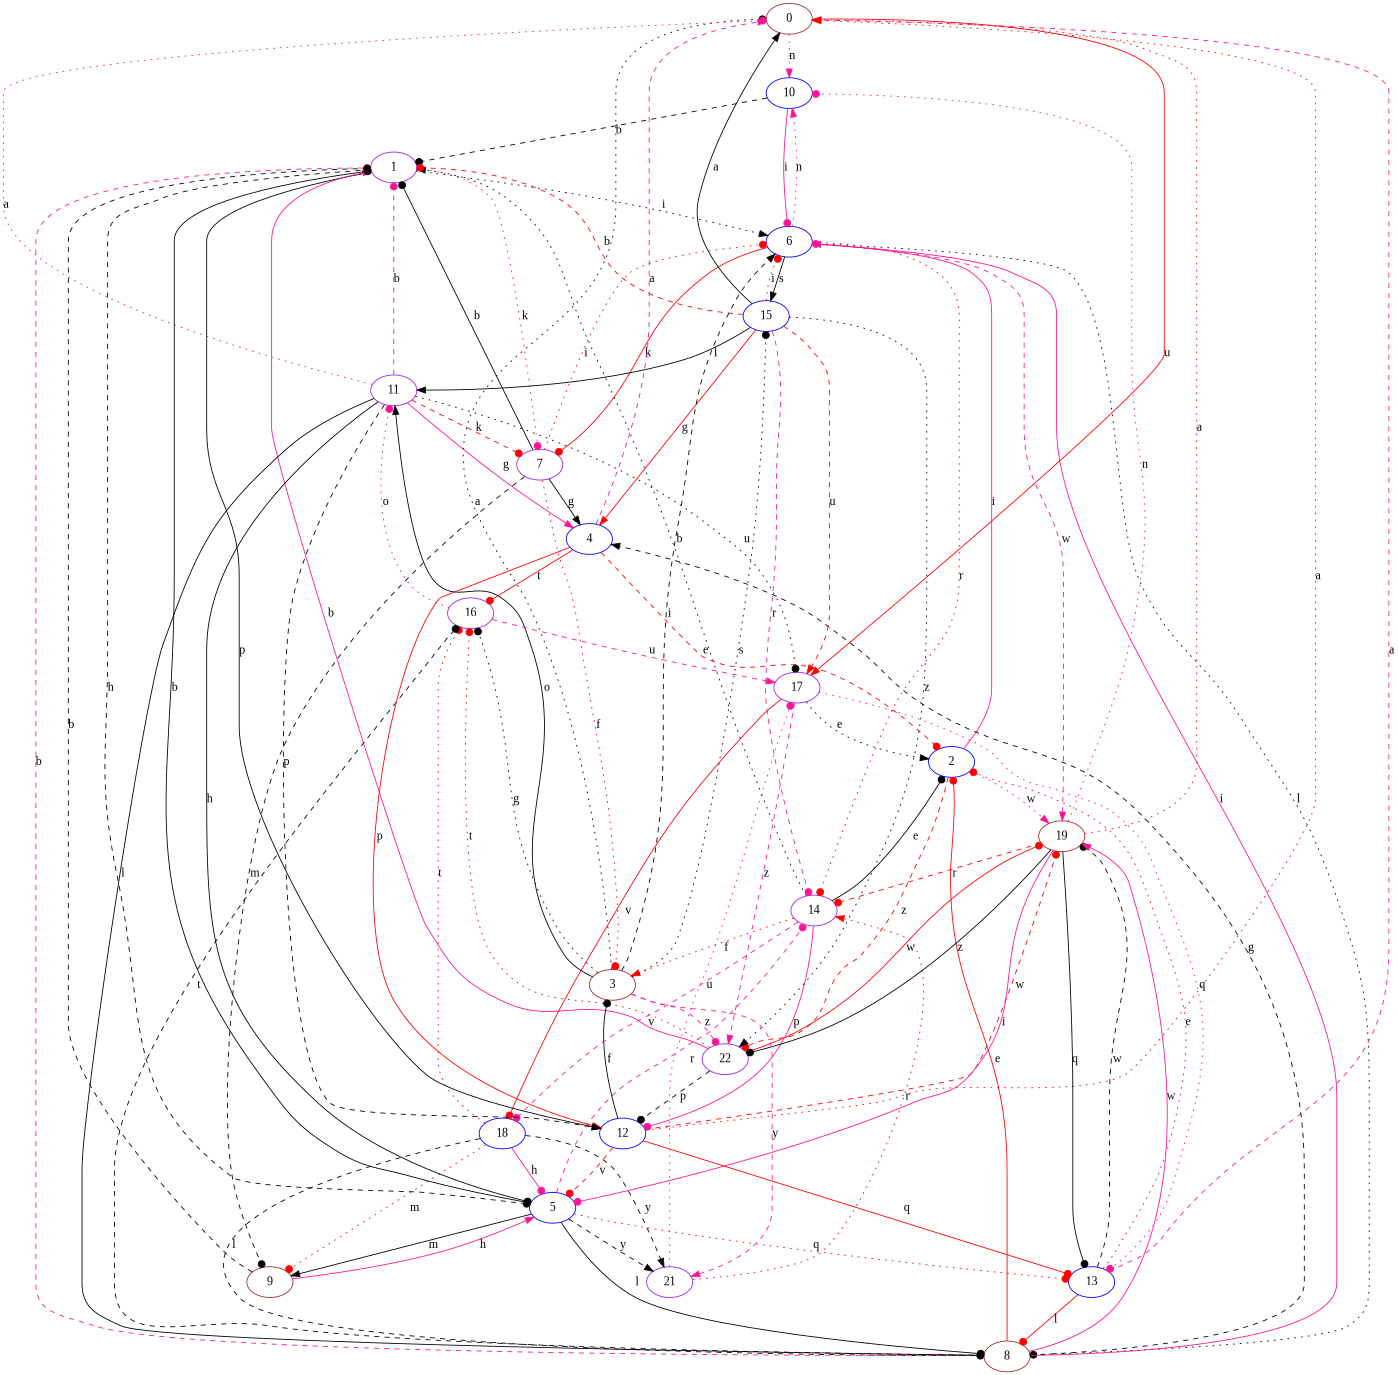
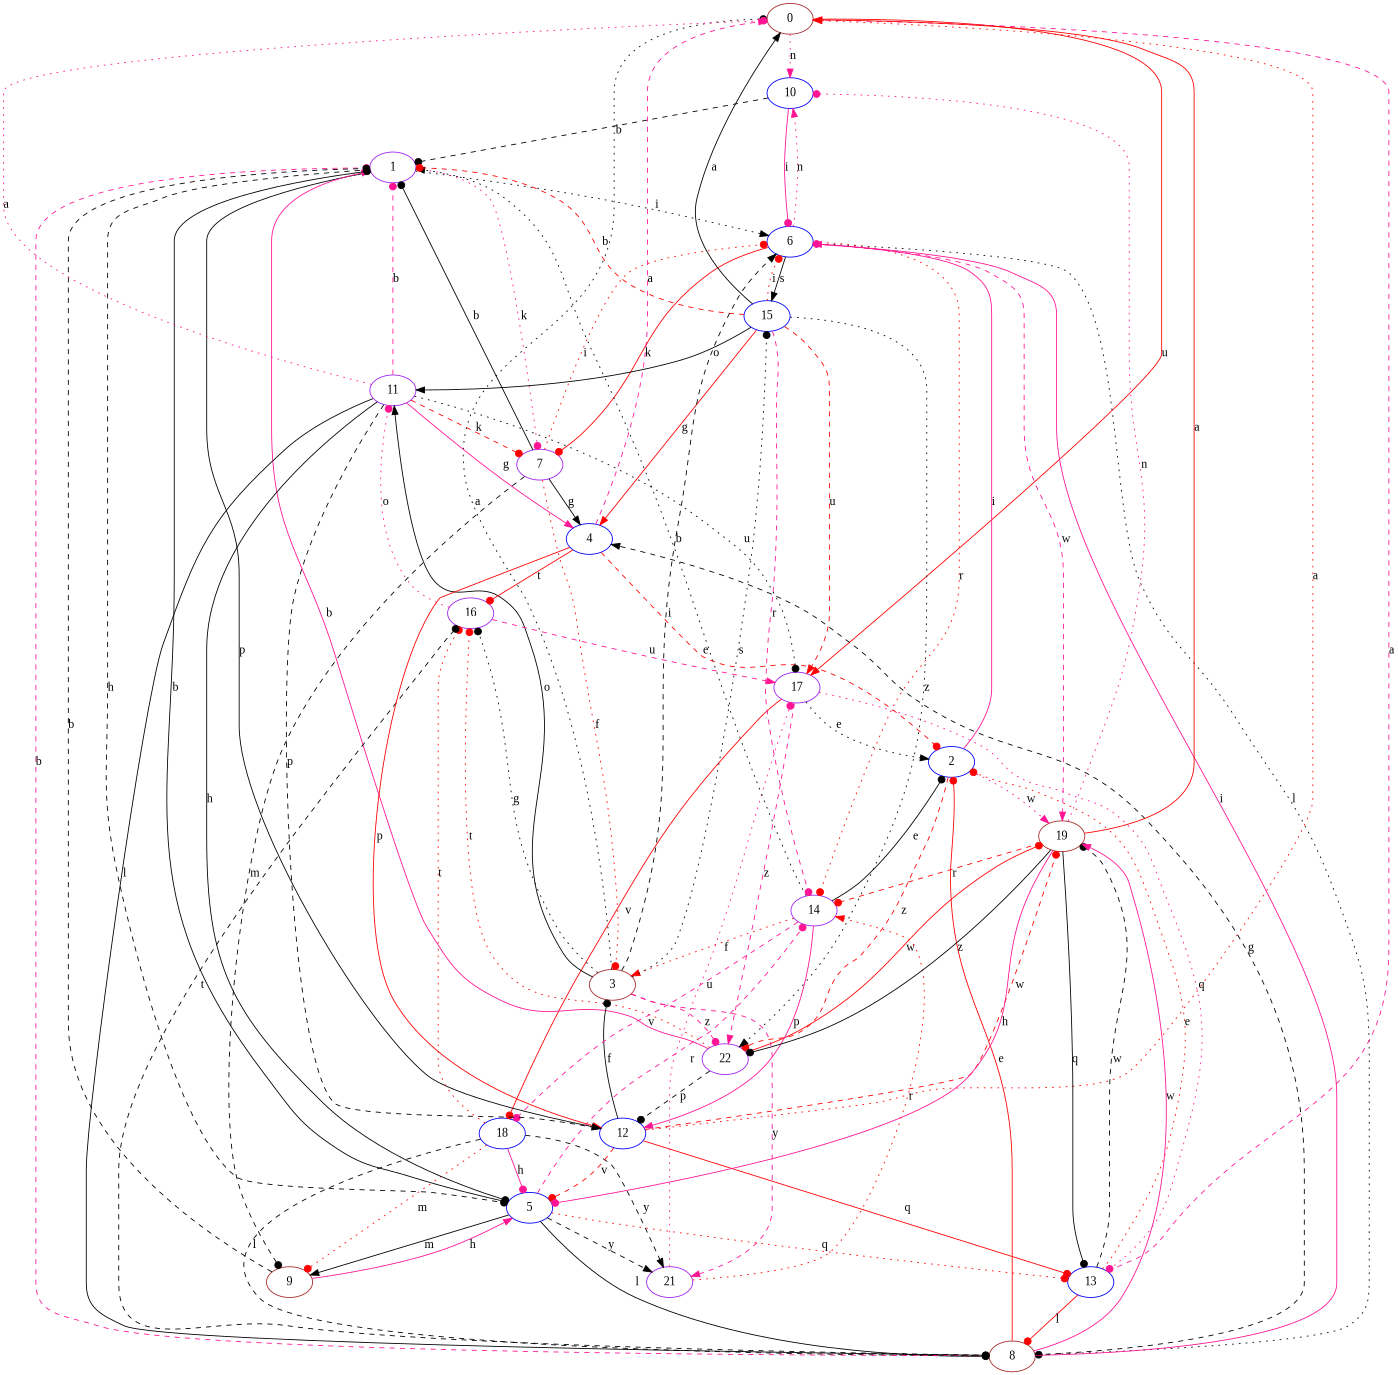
(1197, 300) -> (1194, 300)
(716, 353) -> (716, 353)
(1004, 1022) -> (1005, 1022)
(767, 1063) -> (762, 1068)
